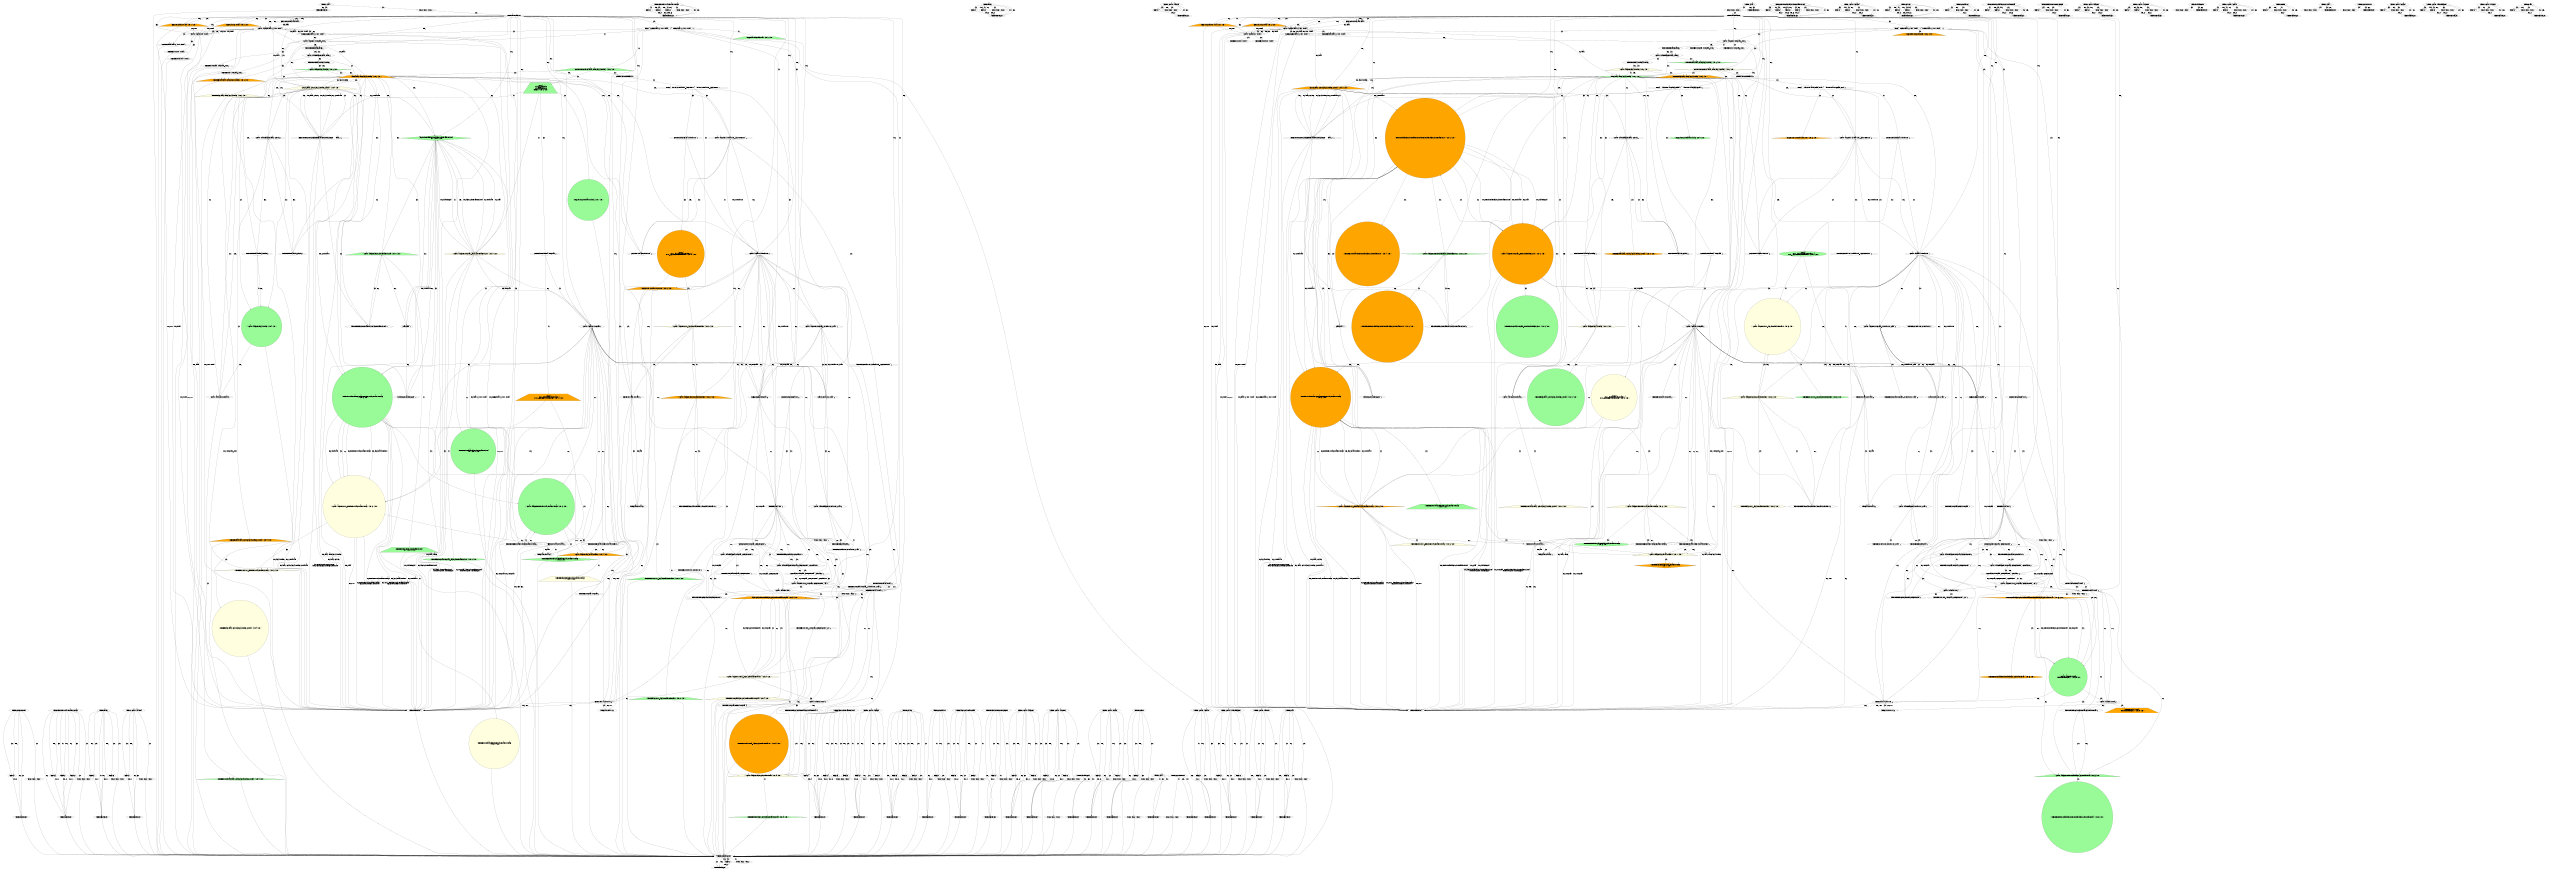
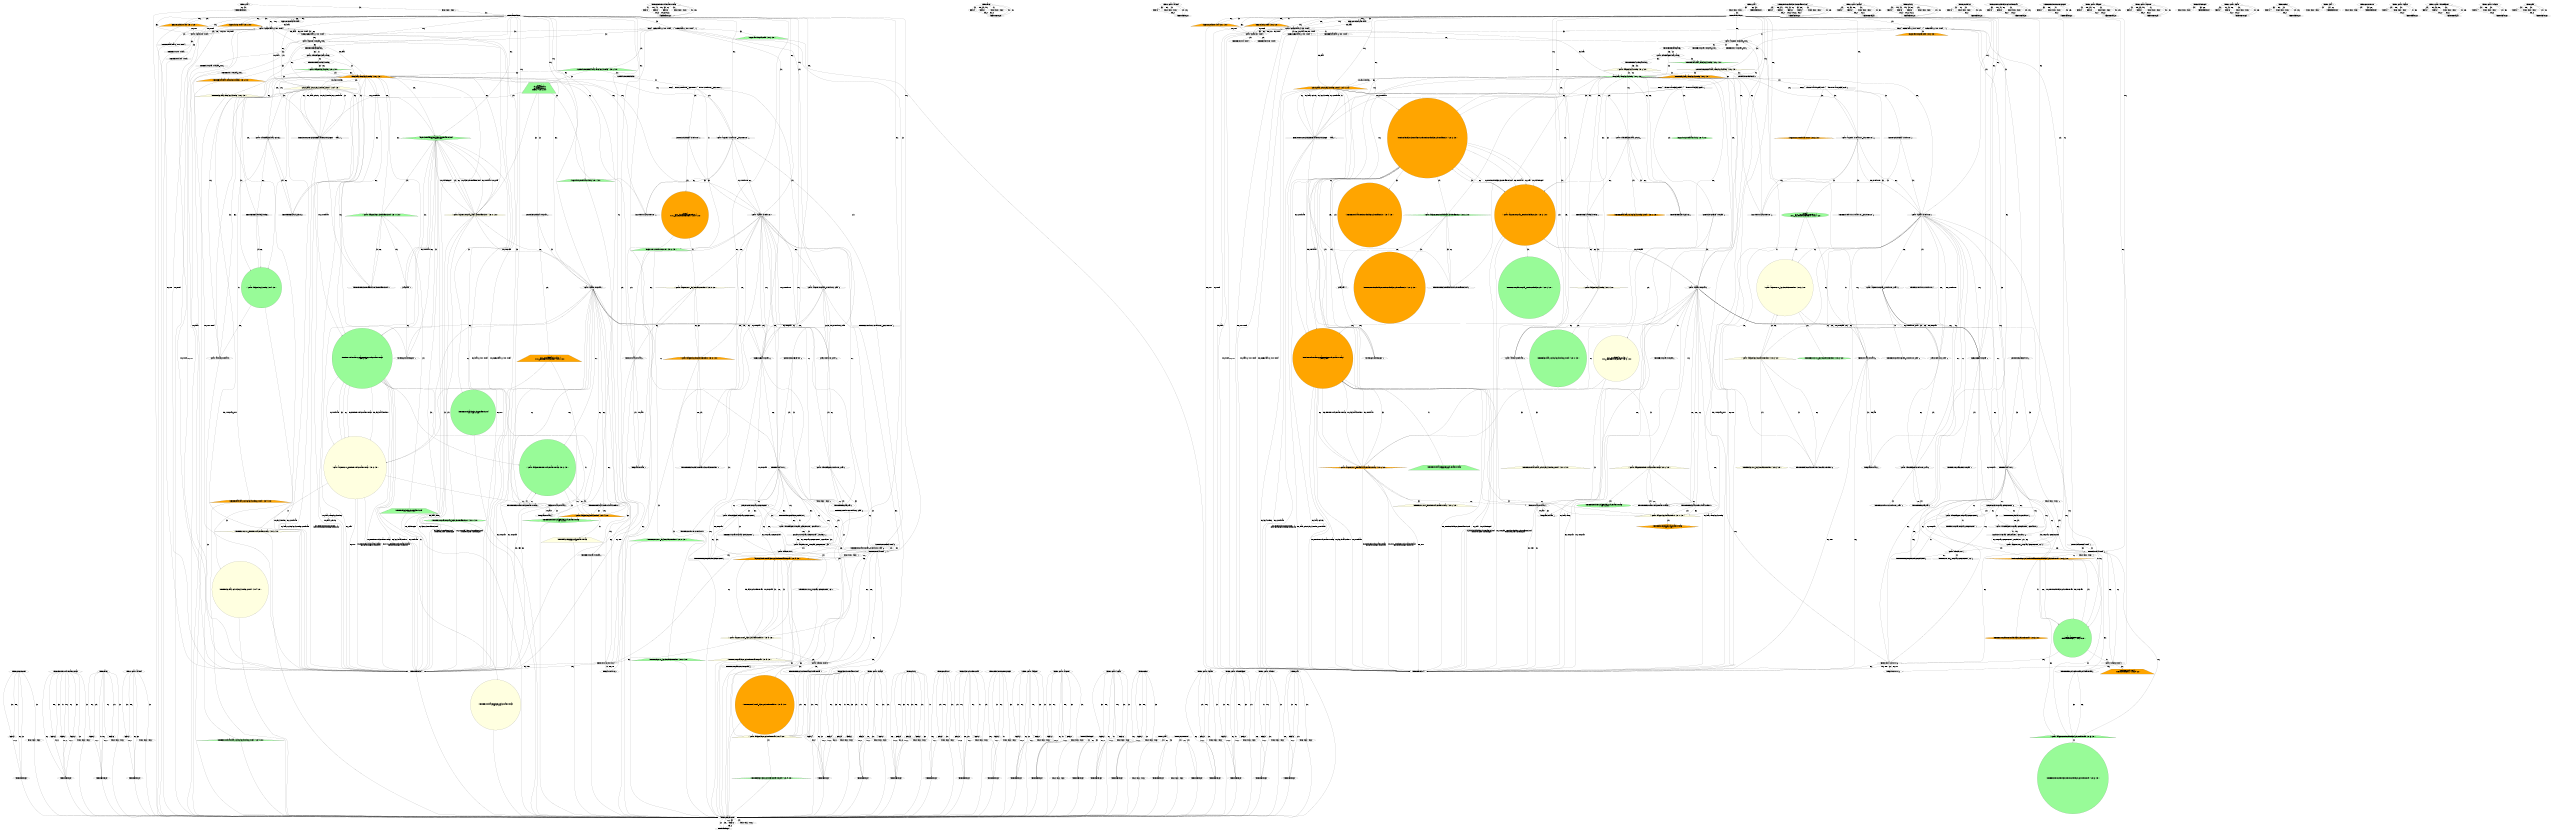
(588, 200) -> (586, 181)
(657, 288) -> (661, 250)
